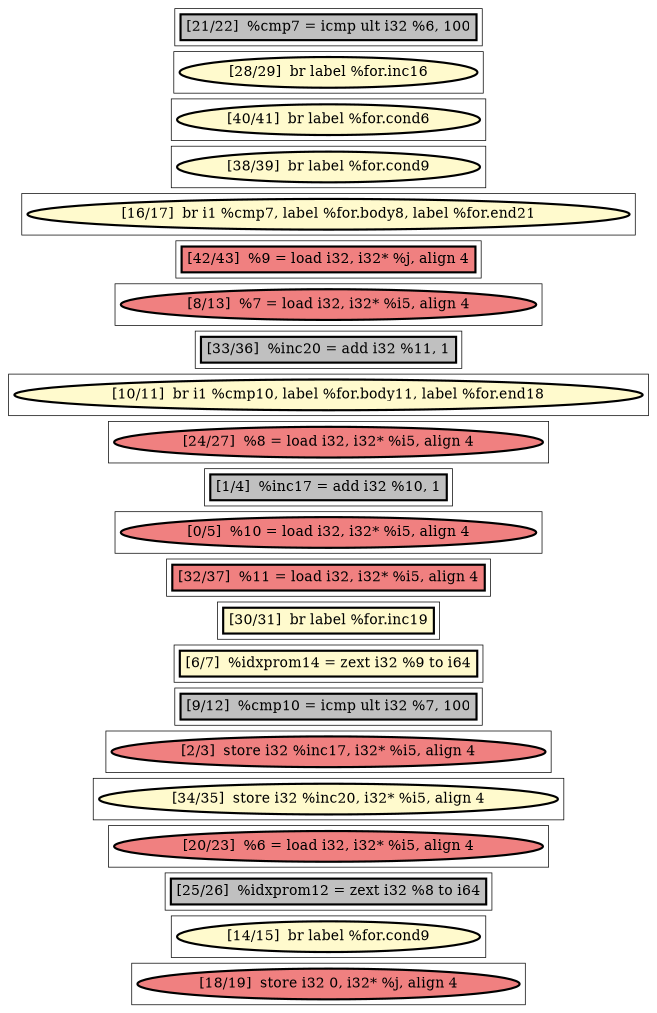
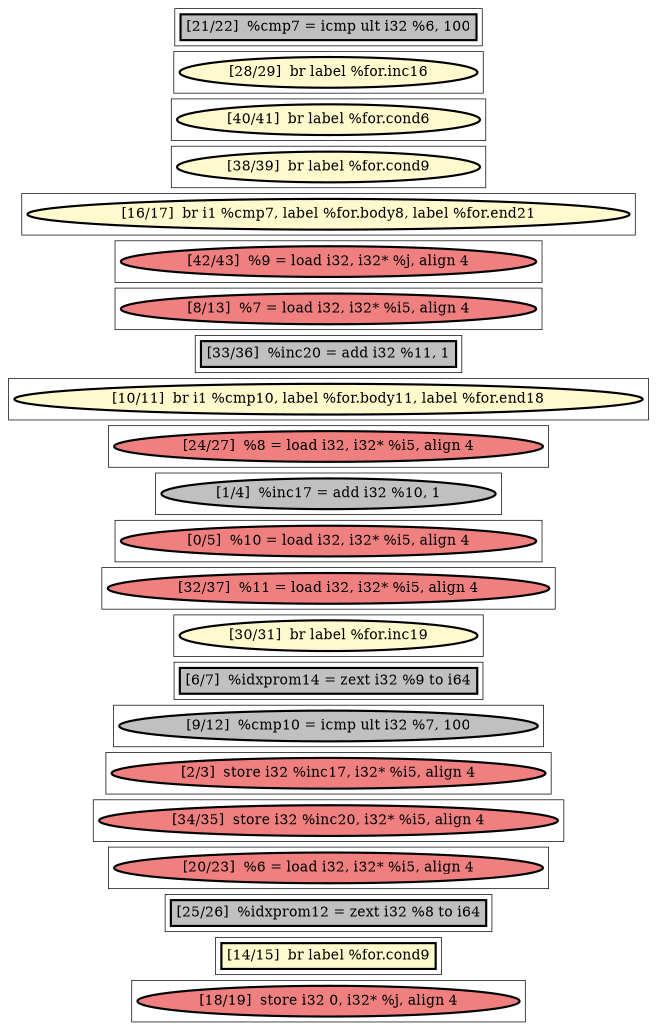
(329, 259) -> (329, 262)
(329, 487) -> (329, 494)
(329, 578) -> (329, 588)
(329, 621) -> (329, 636)
(329, 664) -> (329, 681)
(329, 707) -> (329, 726)
(329, 799) -> (329, 821)
(329, 937) -> (329, 956)
